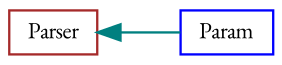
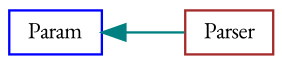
(150, 32) -> (155, 32)
